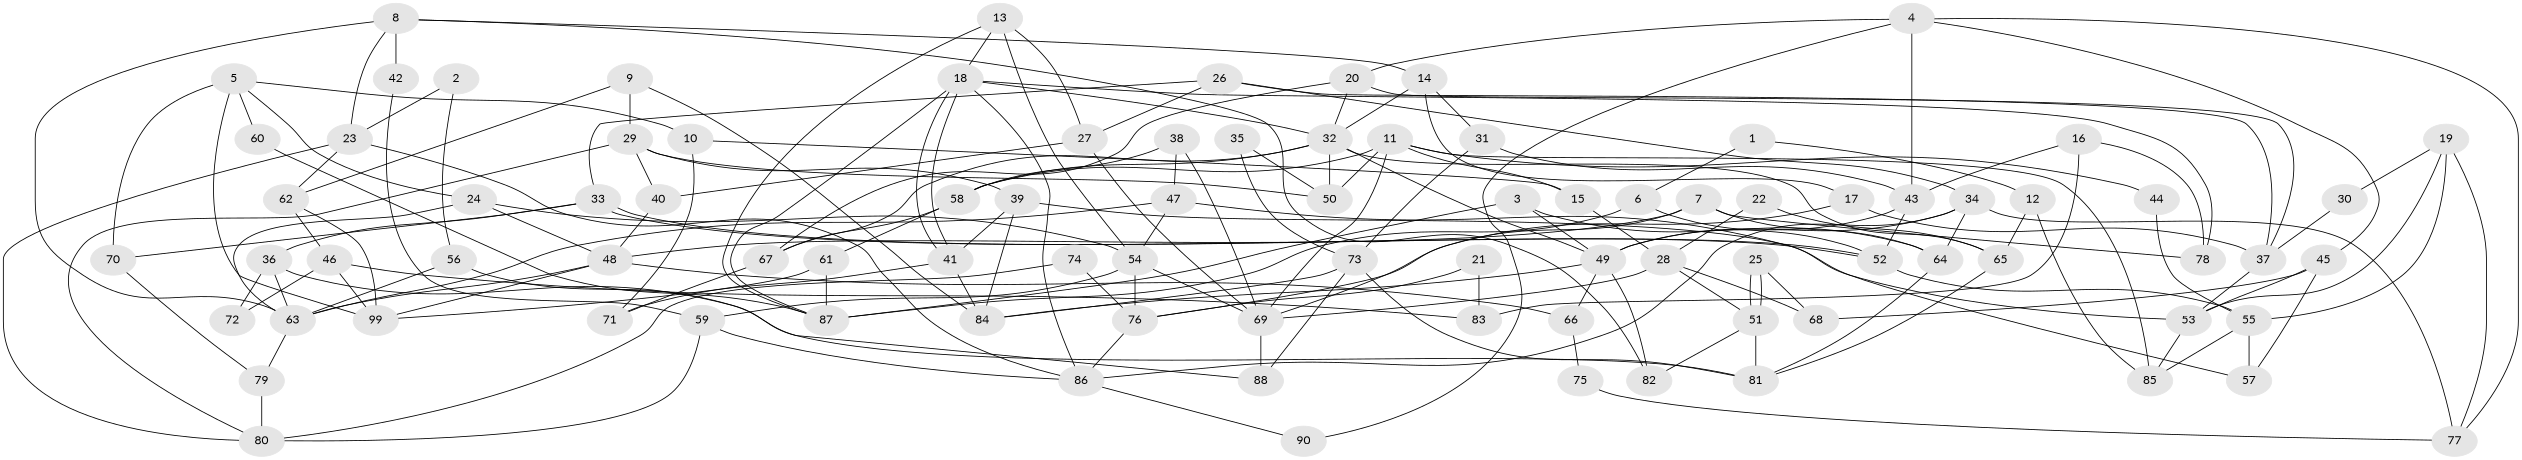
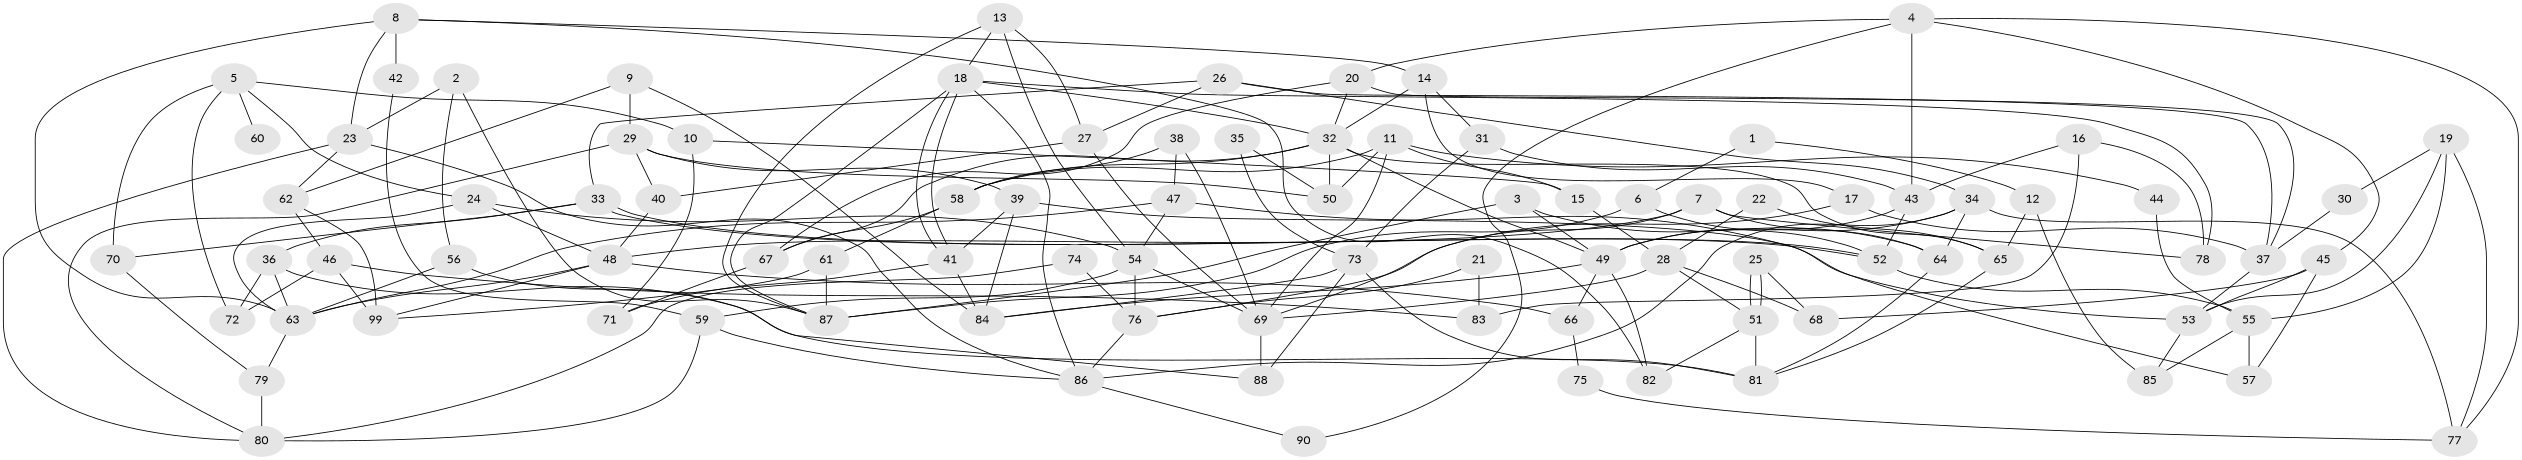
(1969, 167) -> none
(221, 239) -> (194, 198)
(531, 266) -> (587, 279)
